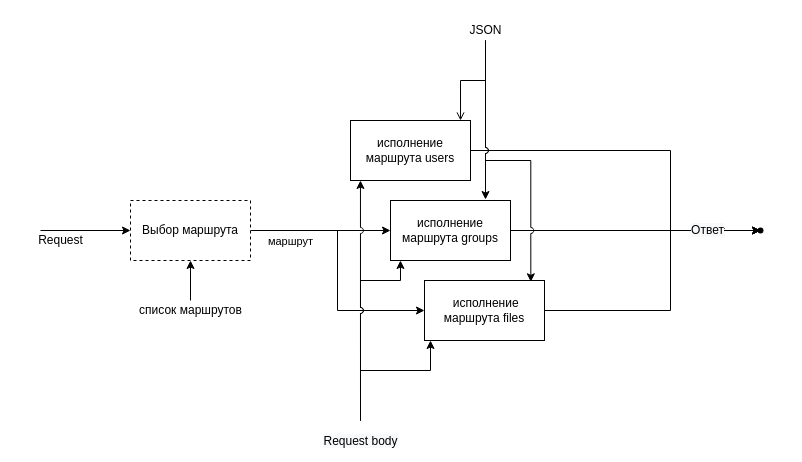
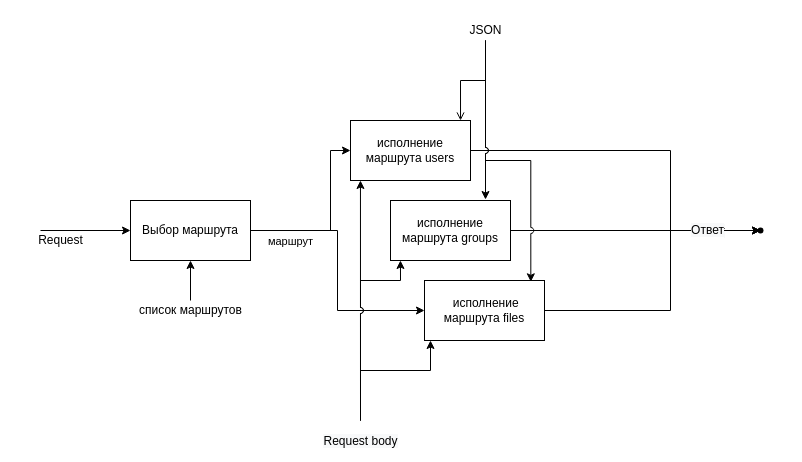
none -> (331, 184)
(191, 231) -> (191, 231)
(358, 231) -> none
